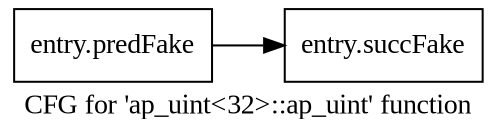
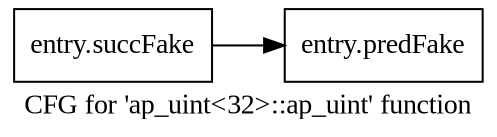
(238, 45) -> (238, 45)
